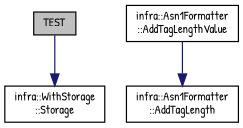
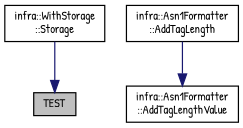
(55, 55) -> (55, 61)
(182, 58) -> (182, 58)
